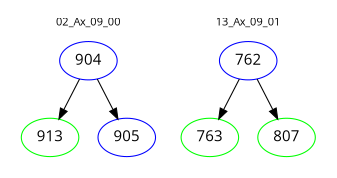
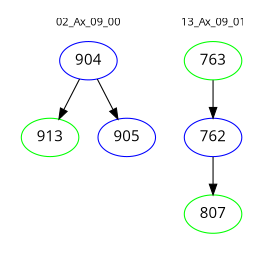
(231, 94) -> (213, 94)
